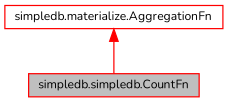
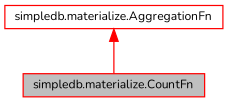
(114, 85) -> (114, 85)
